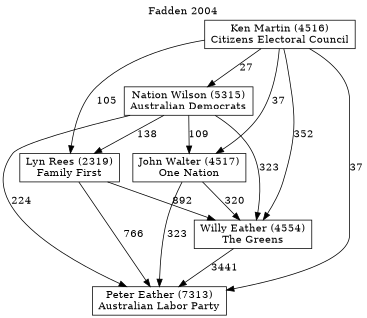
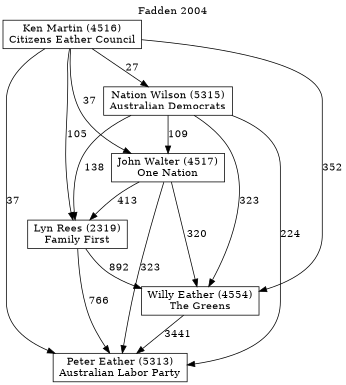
(280, 34) -> (72, 34)
none -> (116, 196)
(159, 301) -> (120, 368)
